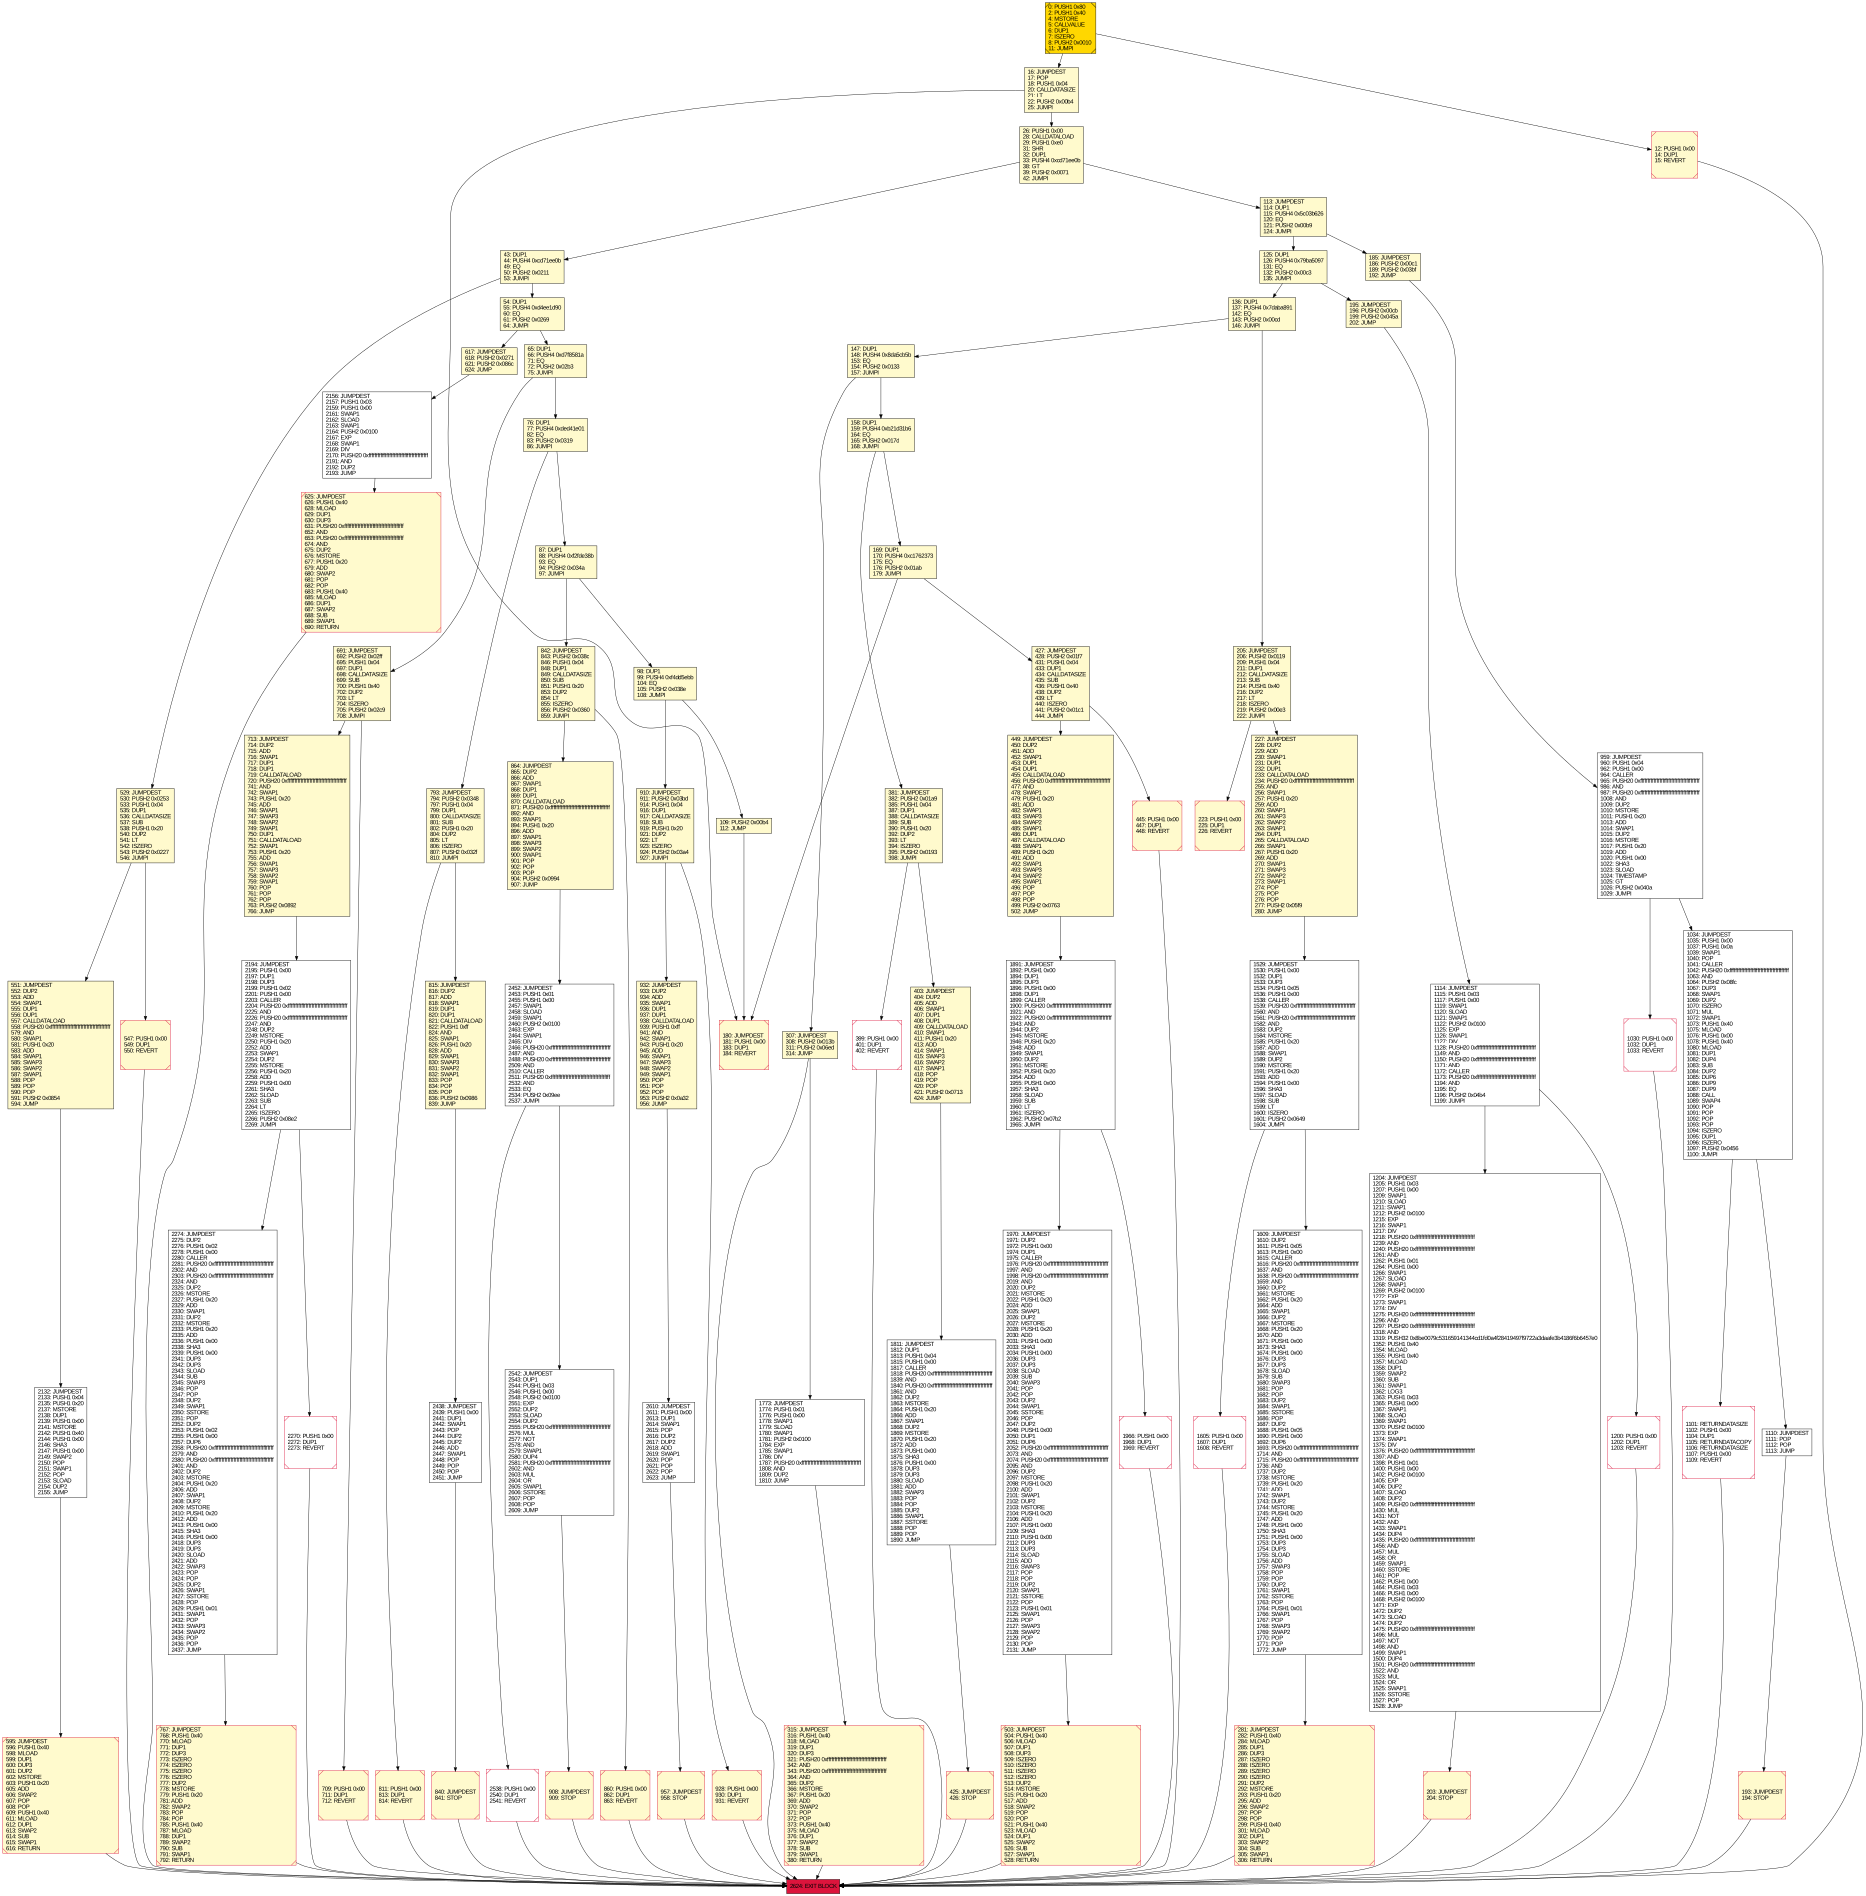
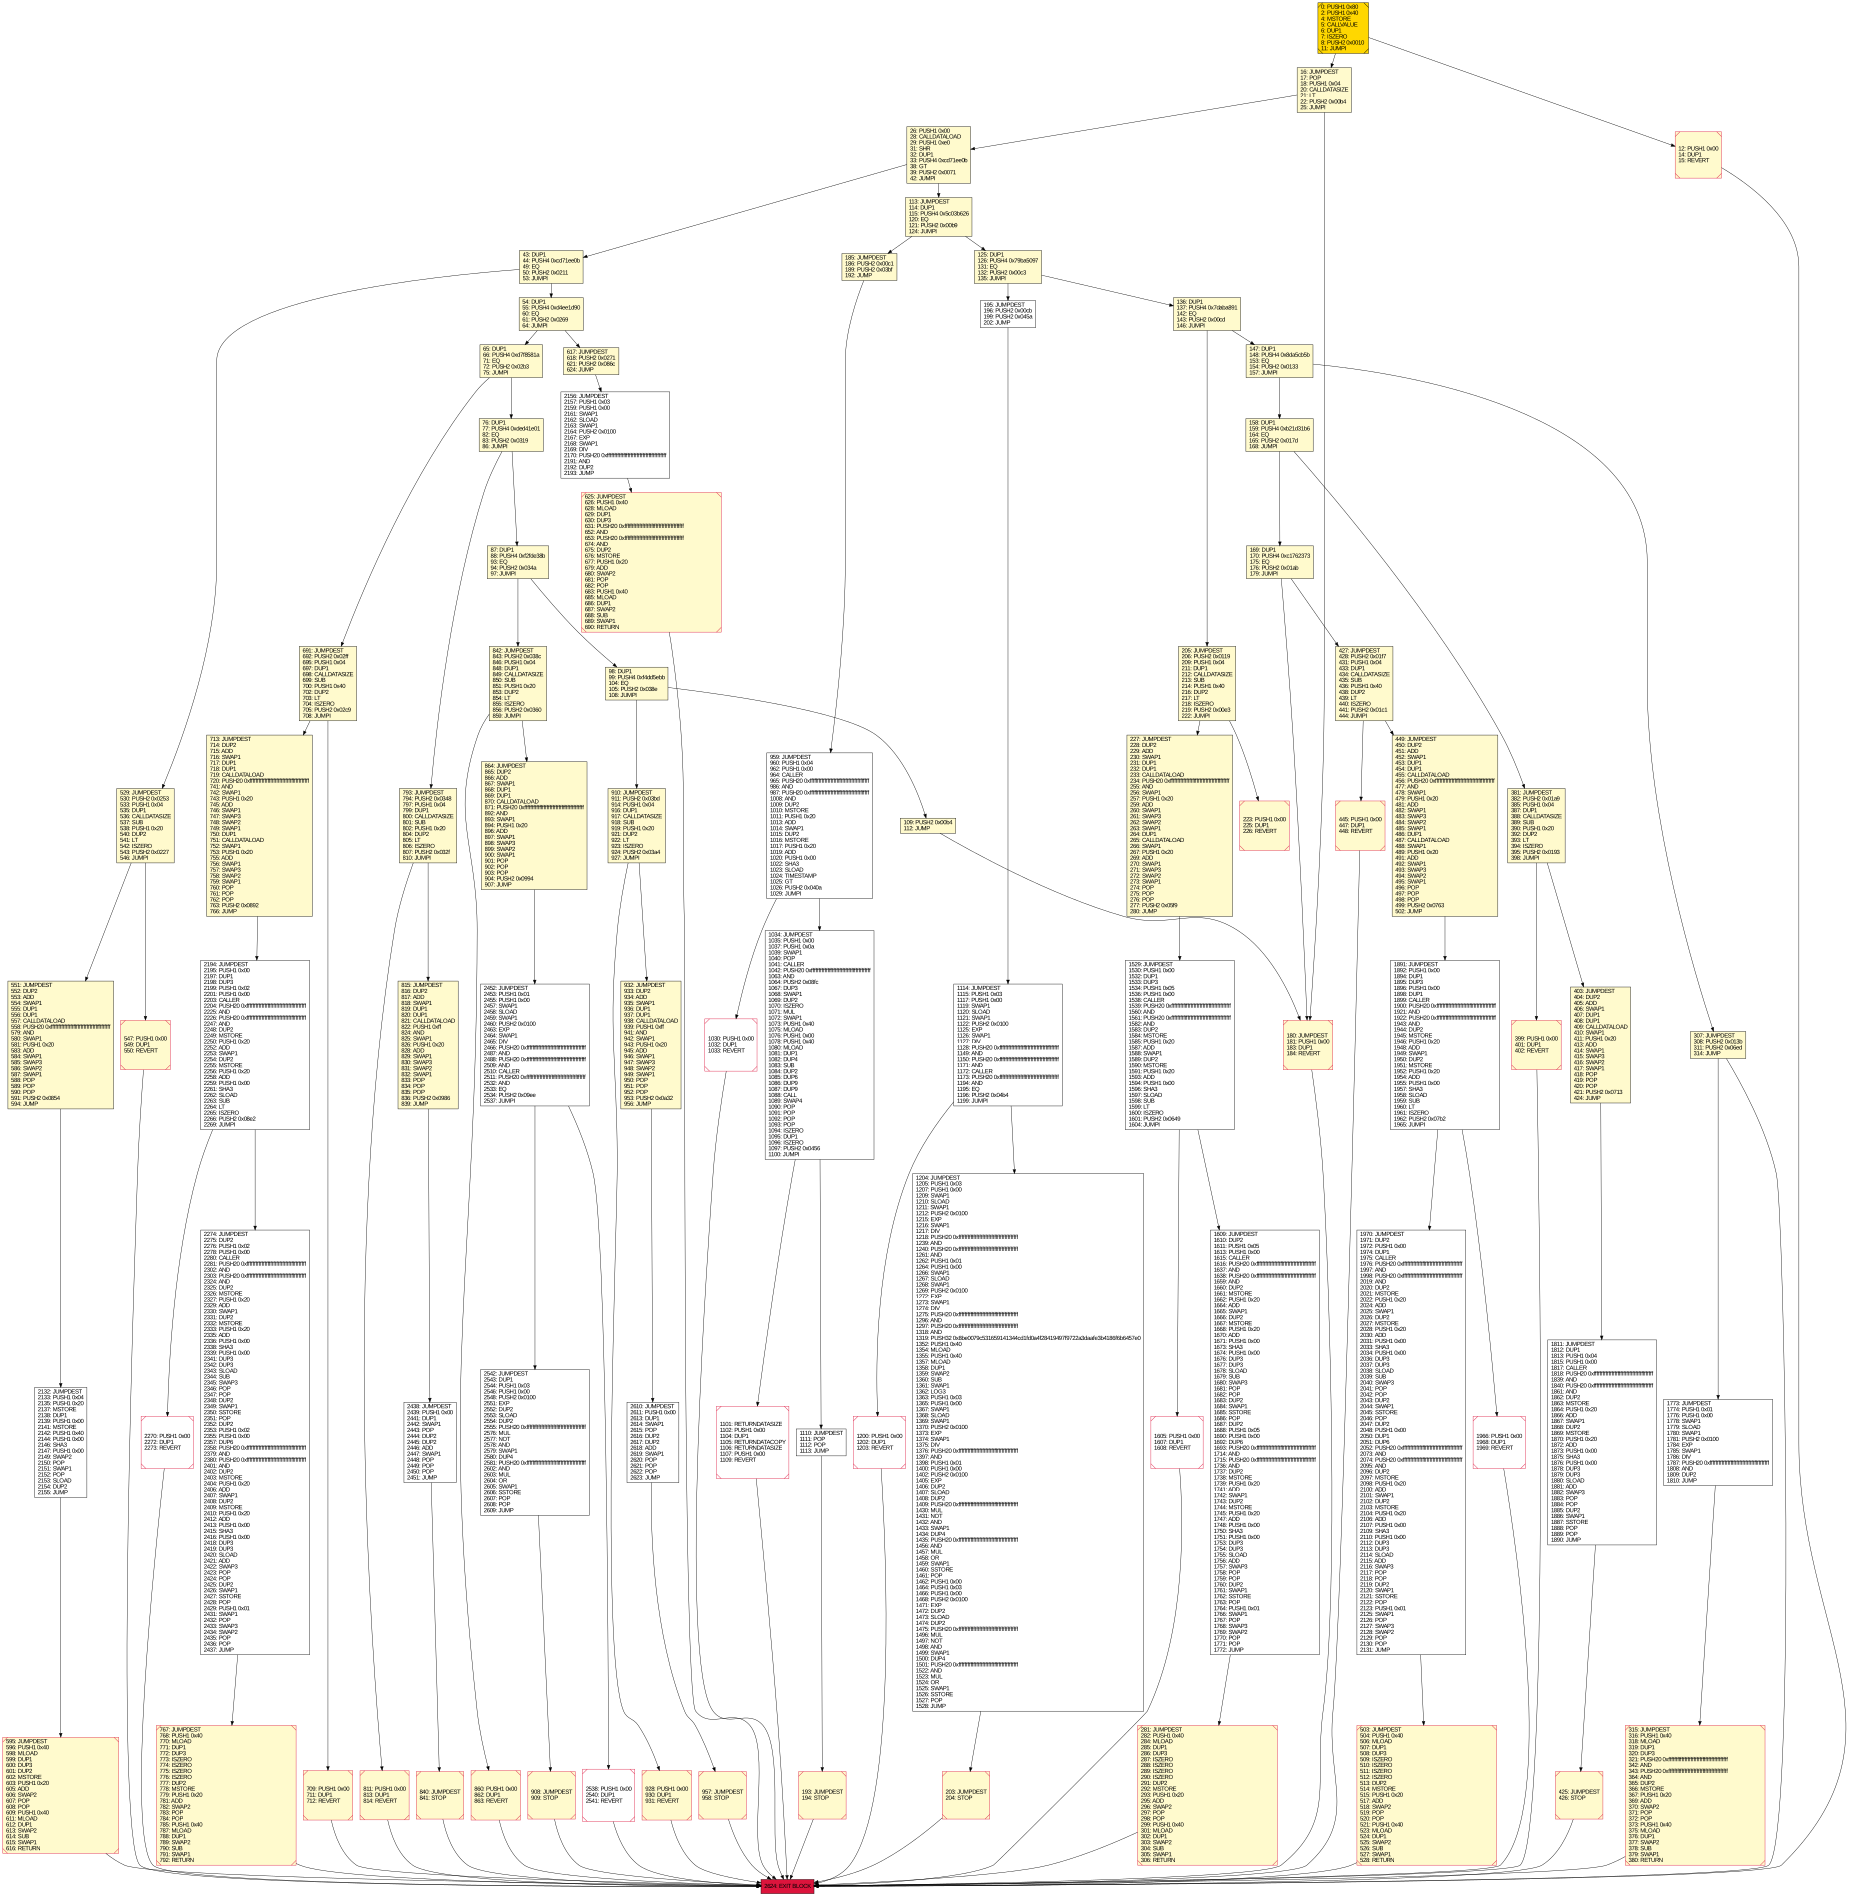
(1374, 314) -> (1008, 314)
(877, 1045) -> (1536, 1045)
none -> (1324, 1705)
